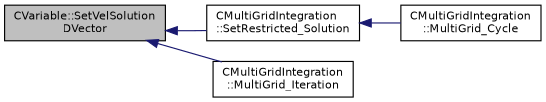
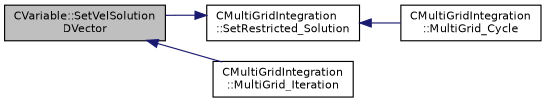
(192, 31) -> (180, 15)
